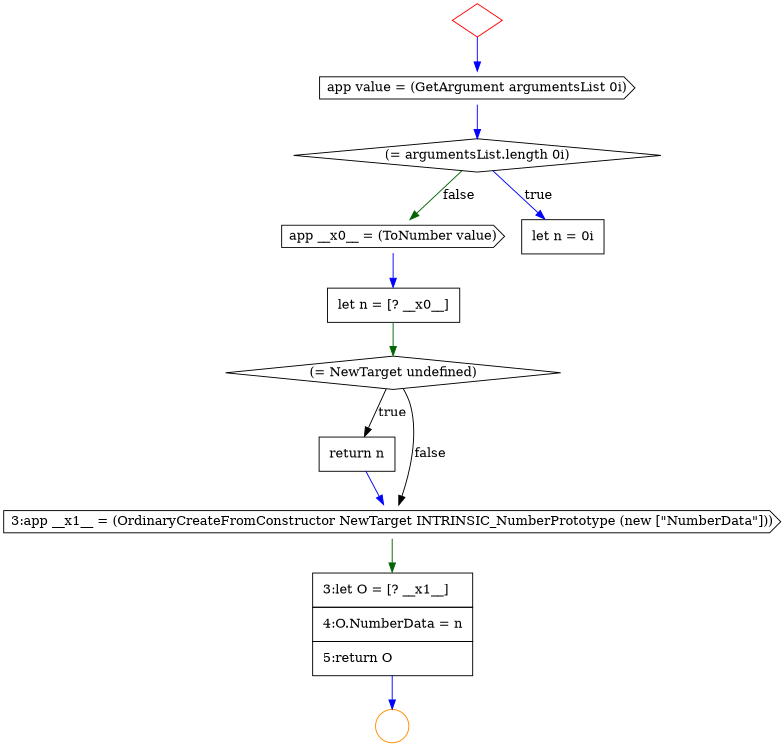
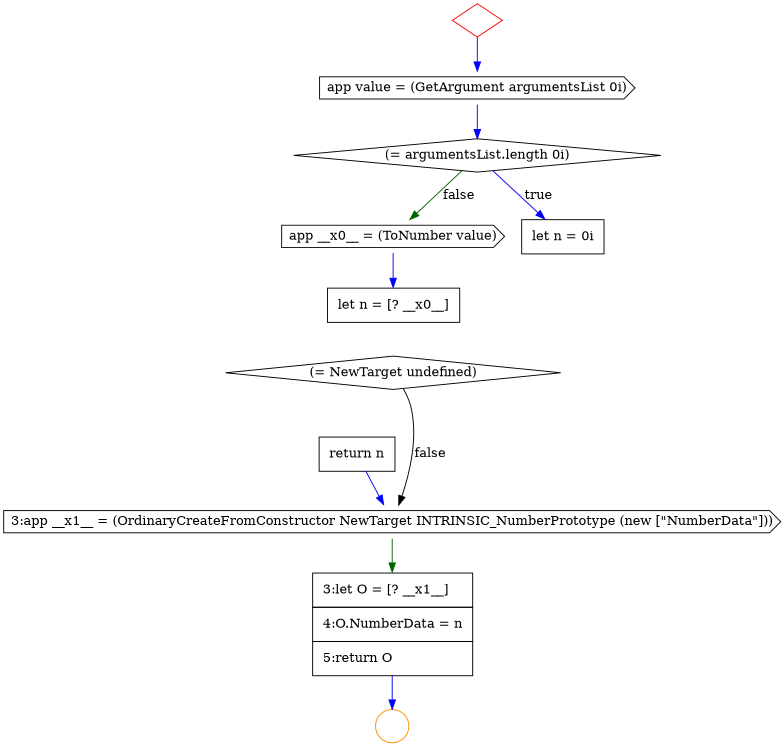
(393, 334) -> none
(377, 408) -> none
